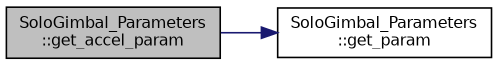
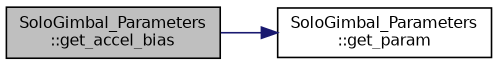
(113, 33) -> (113, 33)
